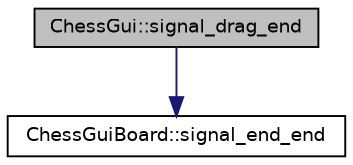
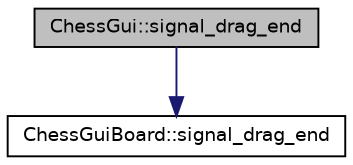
(176, 136) -> (176, 136)
